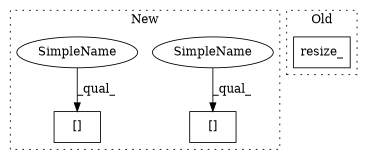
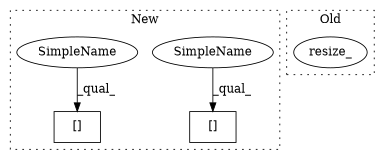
(322, 52) -> (330, 52)
